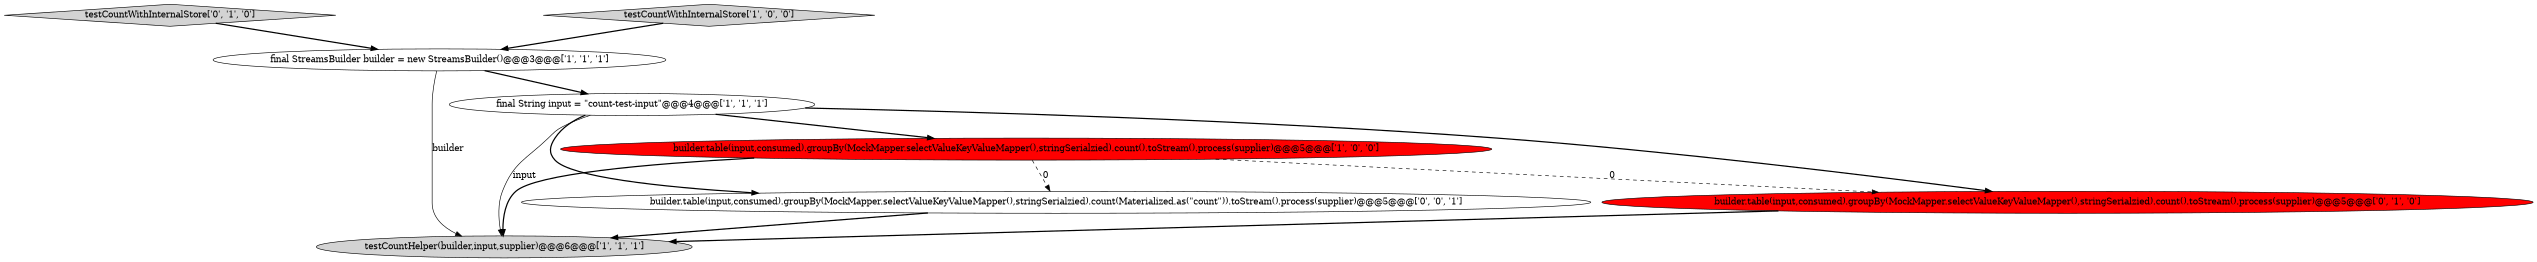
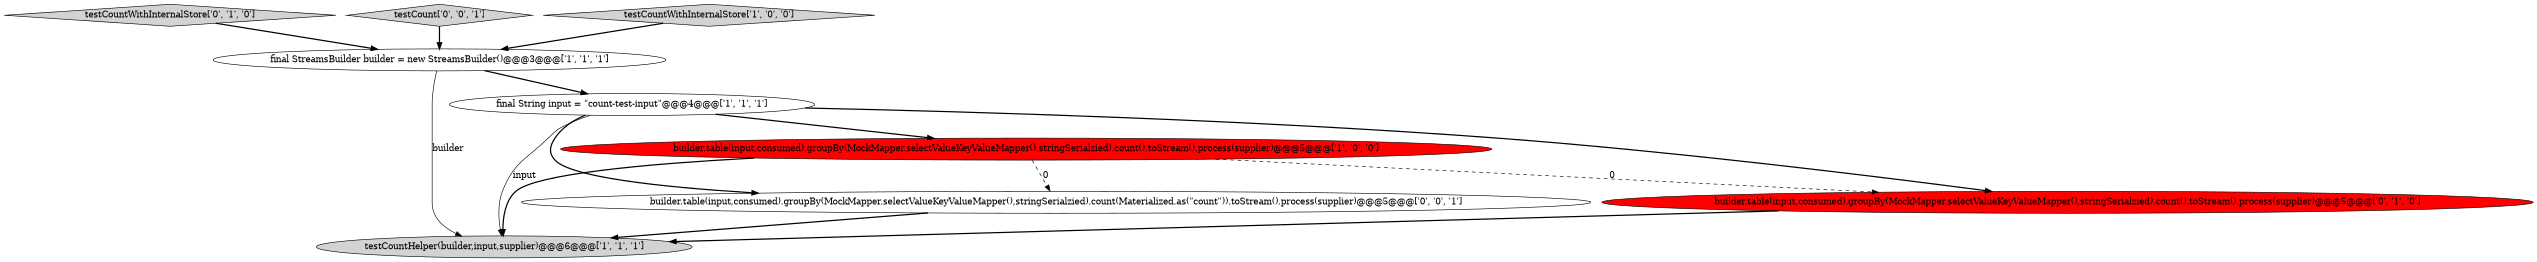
none -> (439, 15)
